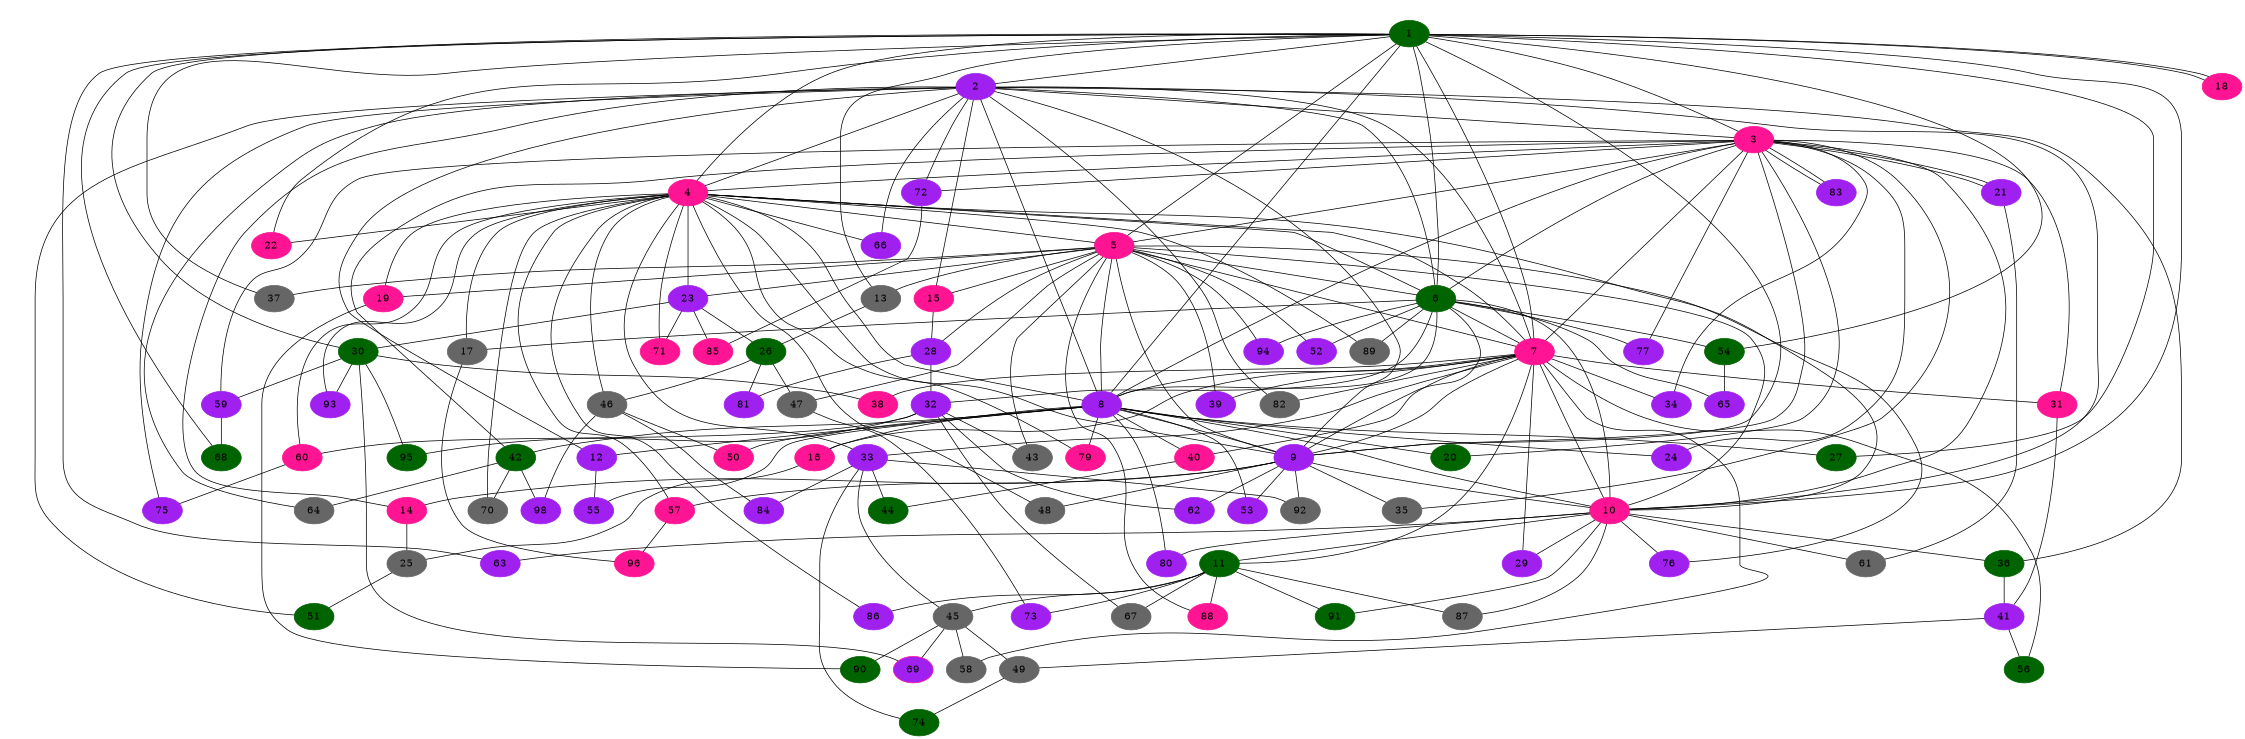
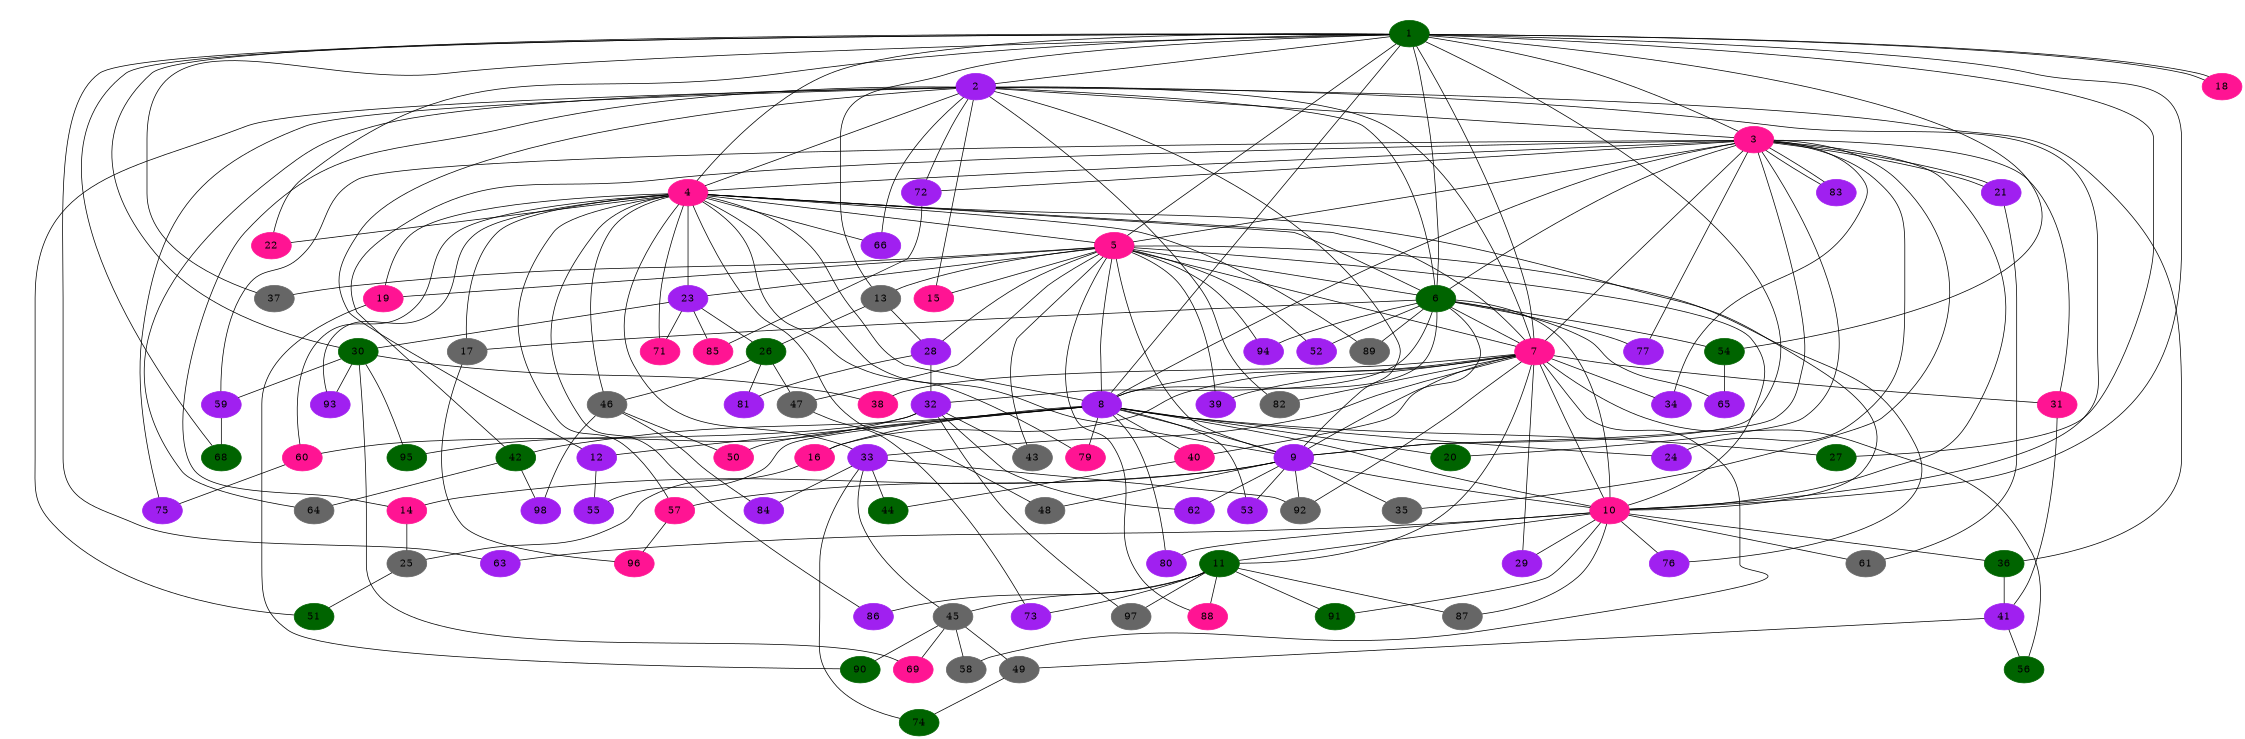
(1039, 246) -> none
(932, 327) -> (909, 328)
(1420, 416) -> (1431, 428)
(488, 511) -> none
(1131, 617) -> (1131, 617)
(913, 670) -> (913, 670)
